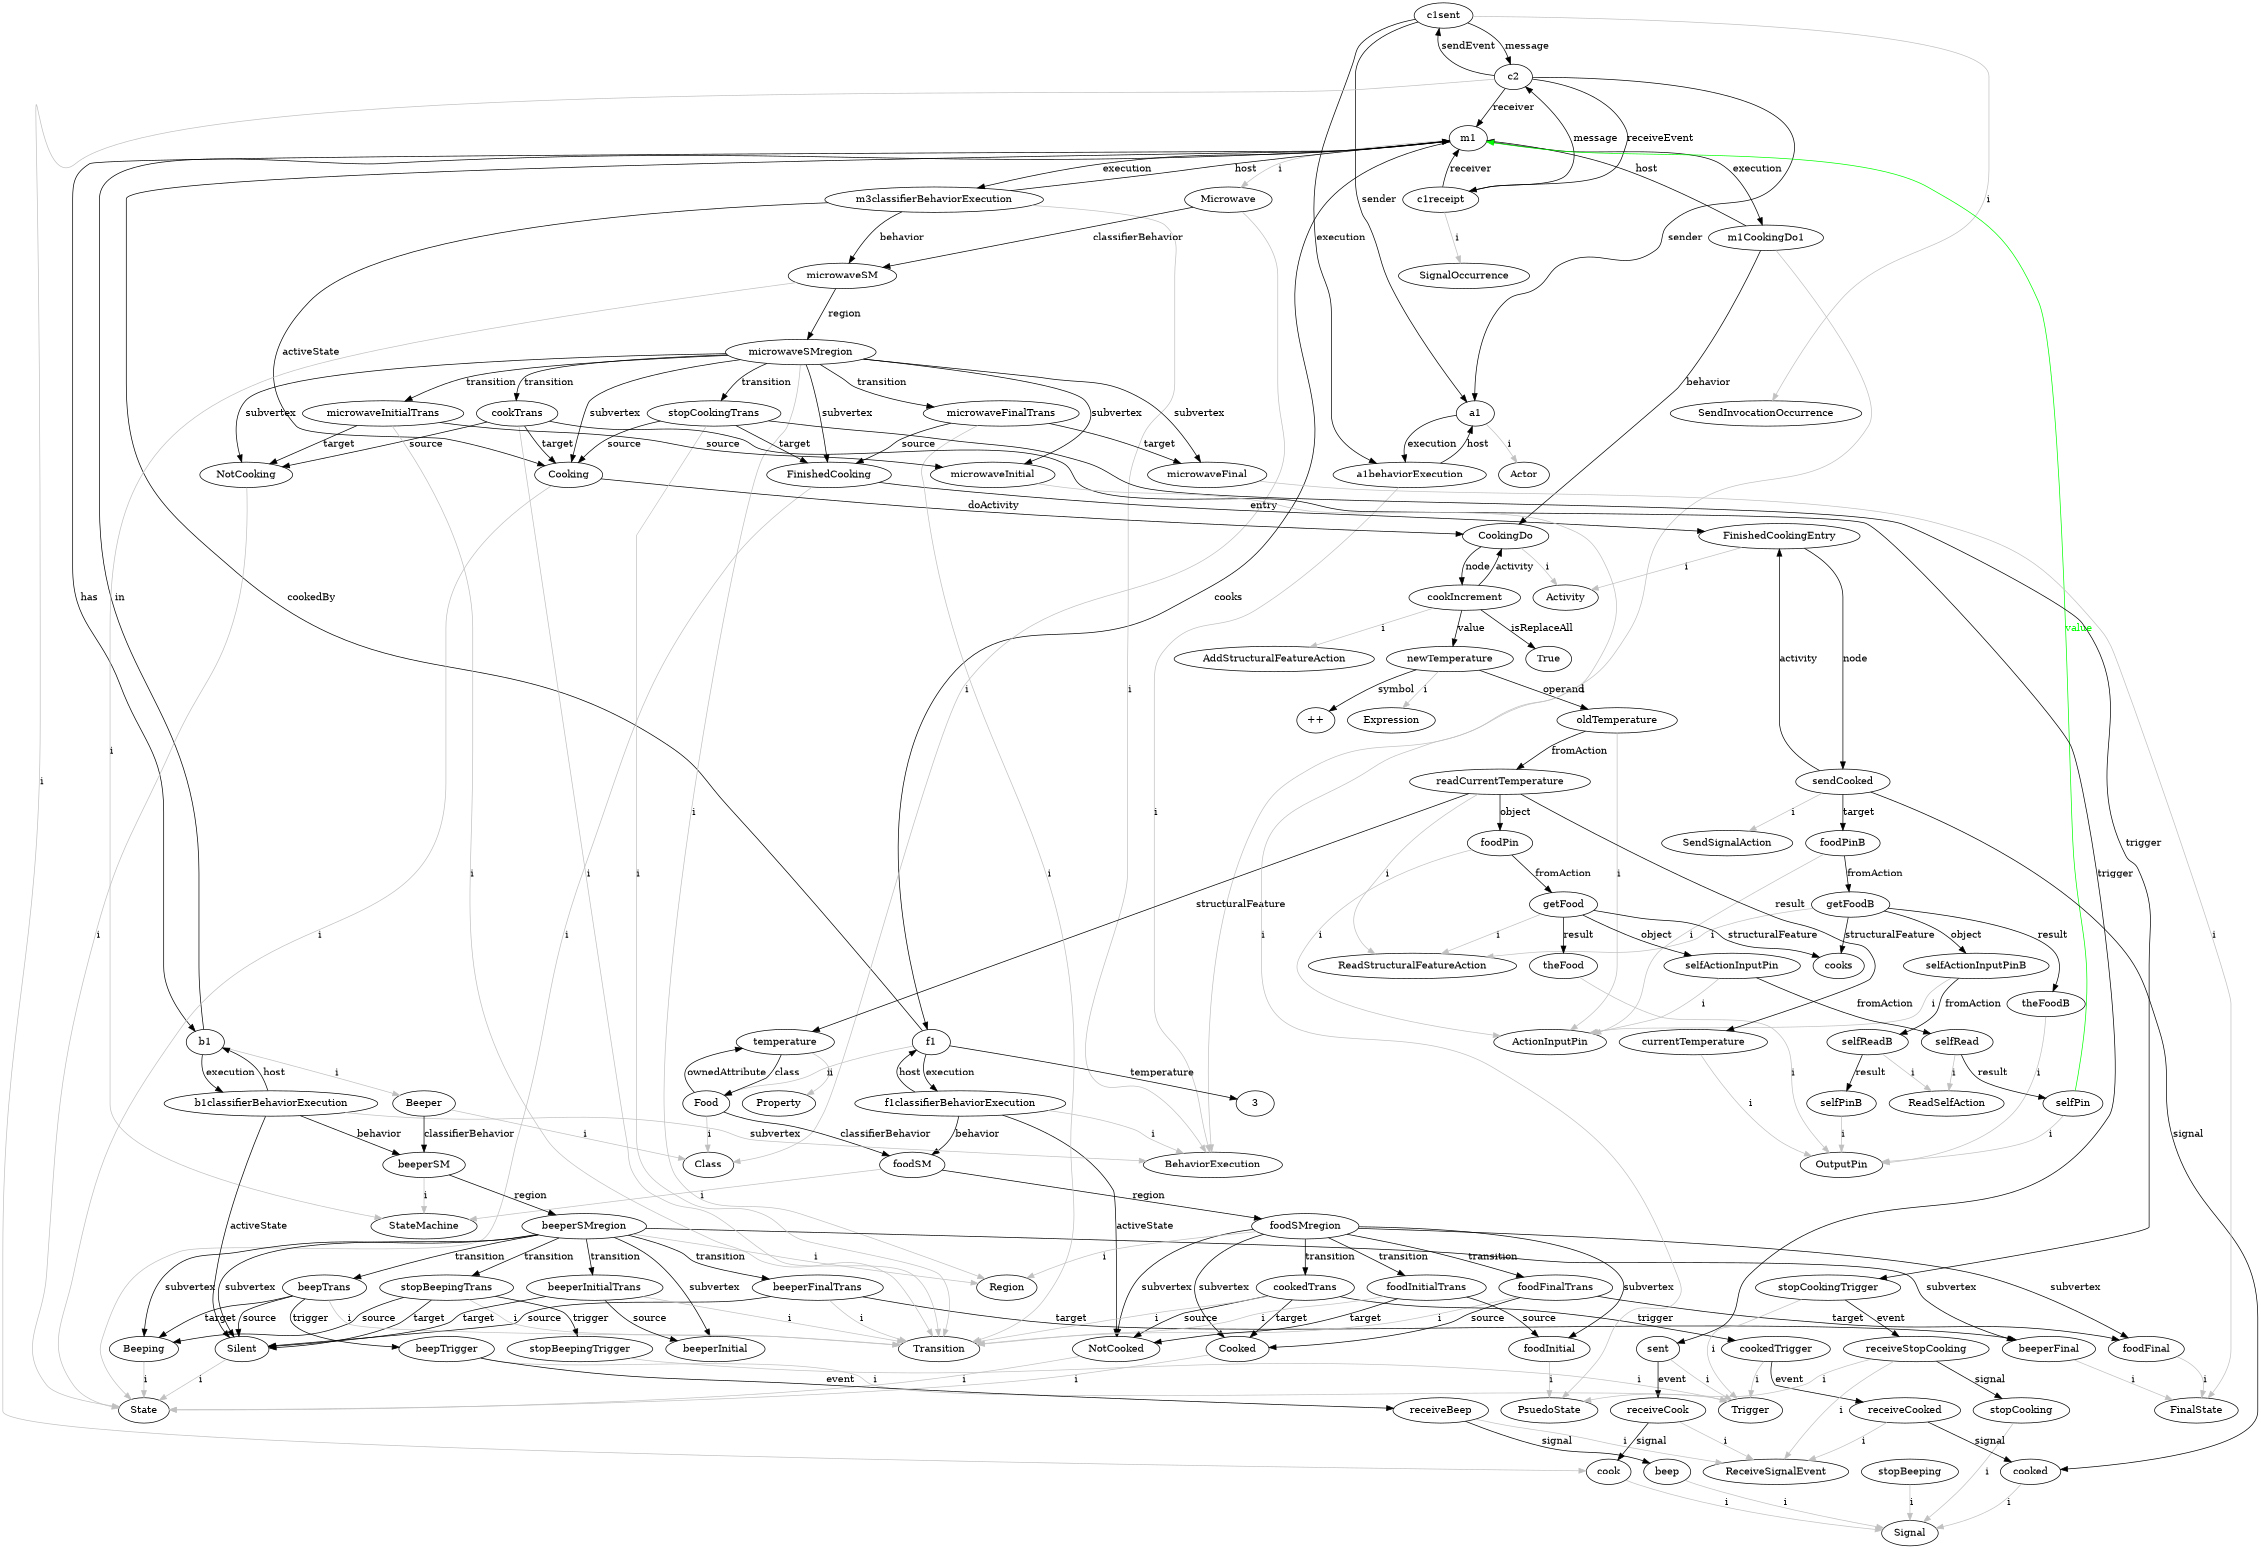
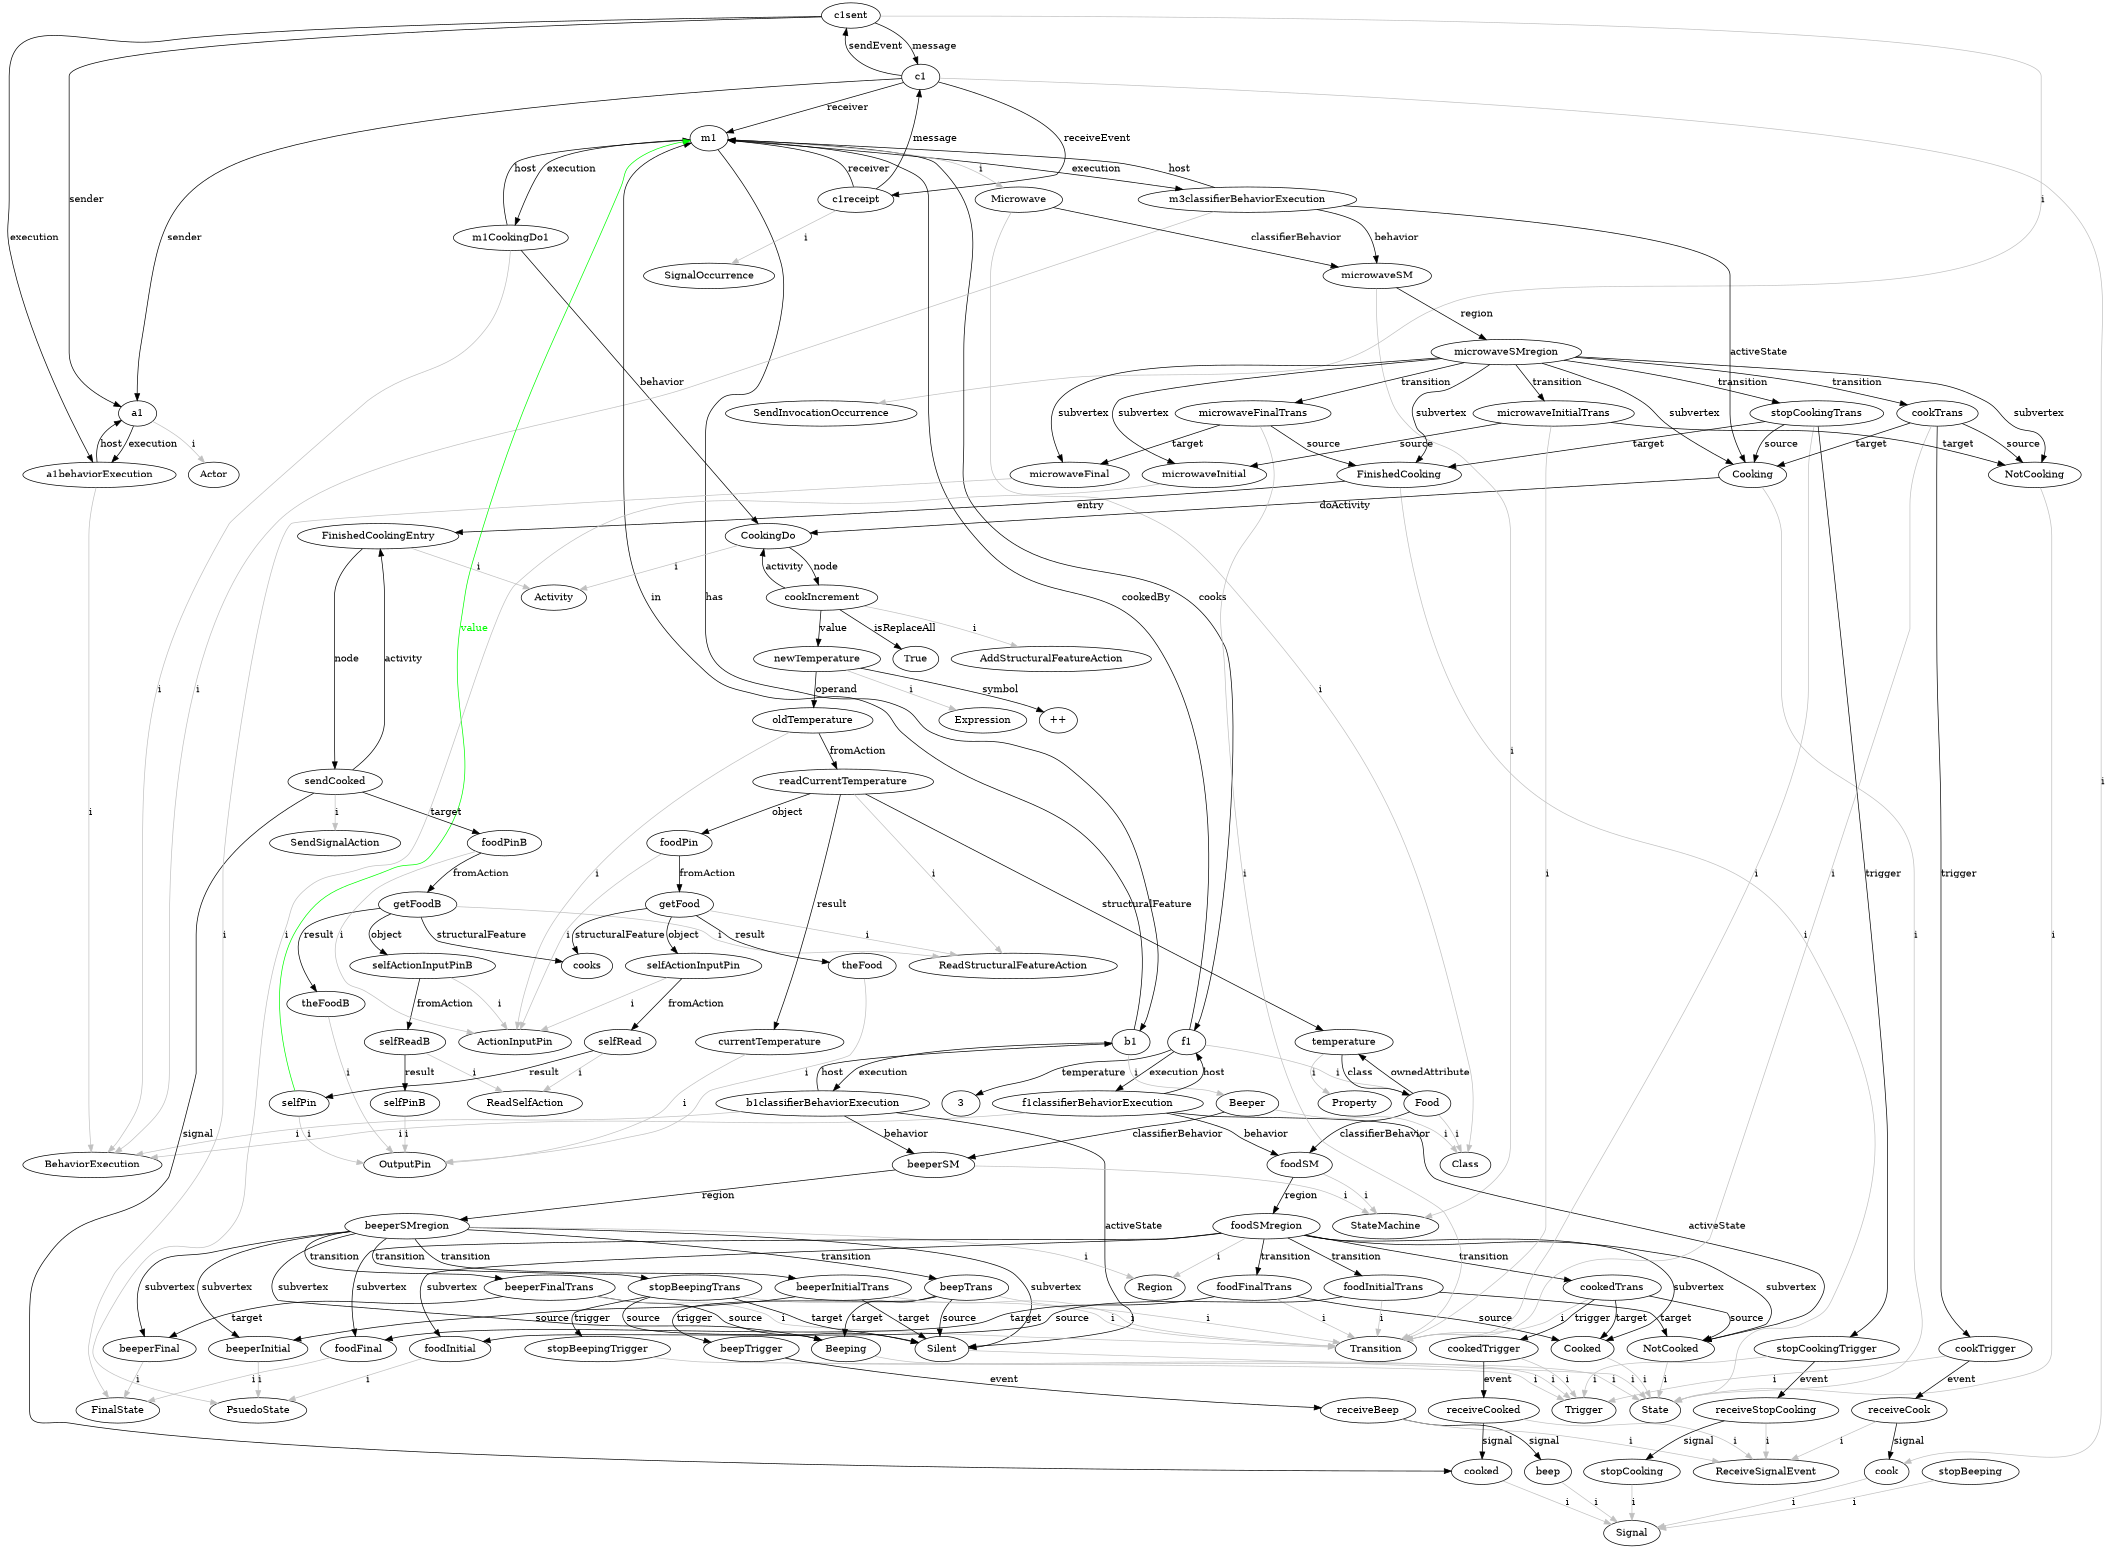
(1513, 77) -> (921, 77)
(677, 924) -> none
(775, 1134) -> (297, 1134)
(1658, 1349) -> (1985, 1349)
(1741, 1396) -> (258, 1378)
